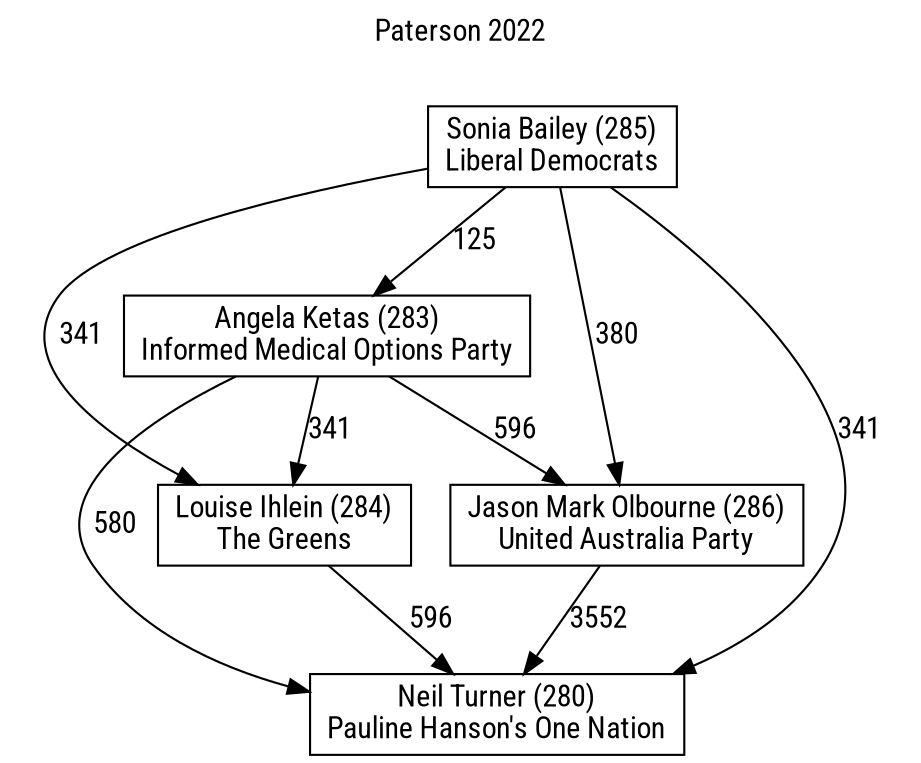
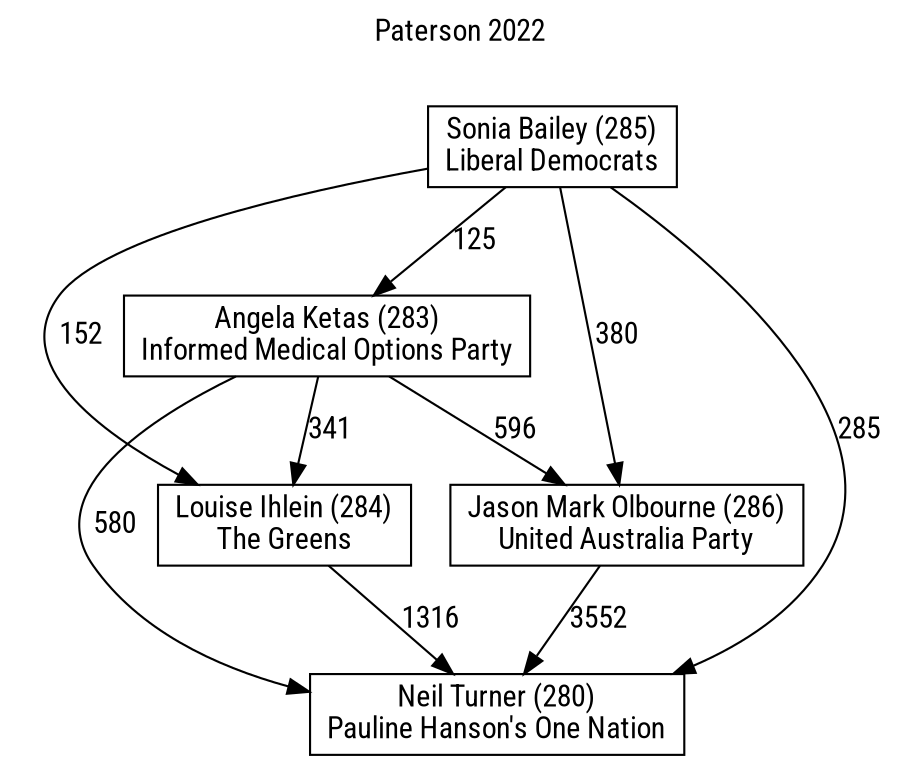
(81, 336) -> (81, 336)
(860, 431) -> (860, 431)
(431, 620) -> (431, 620)
